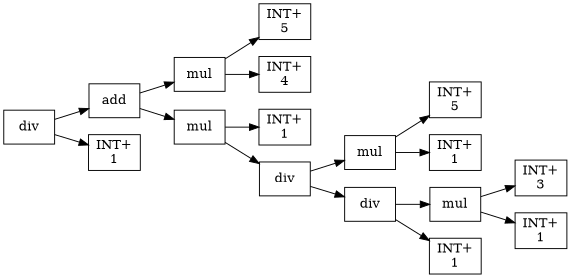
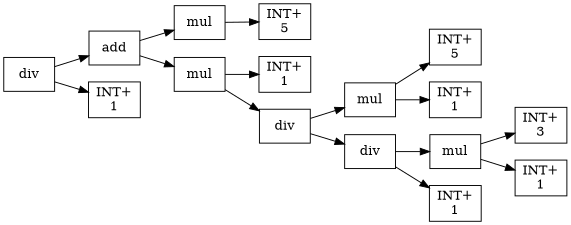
(285, 74) -> none
